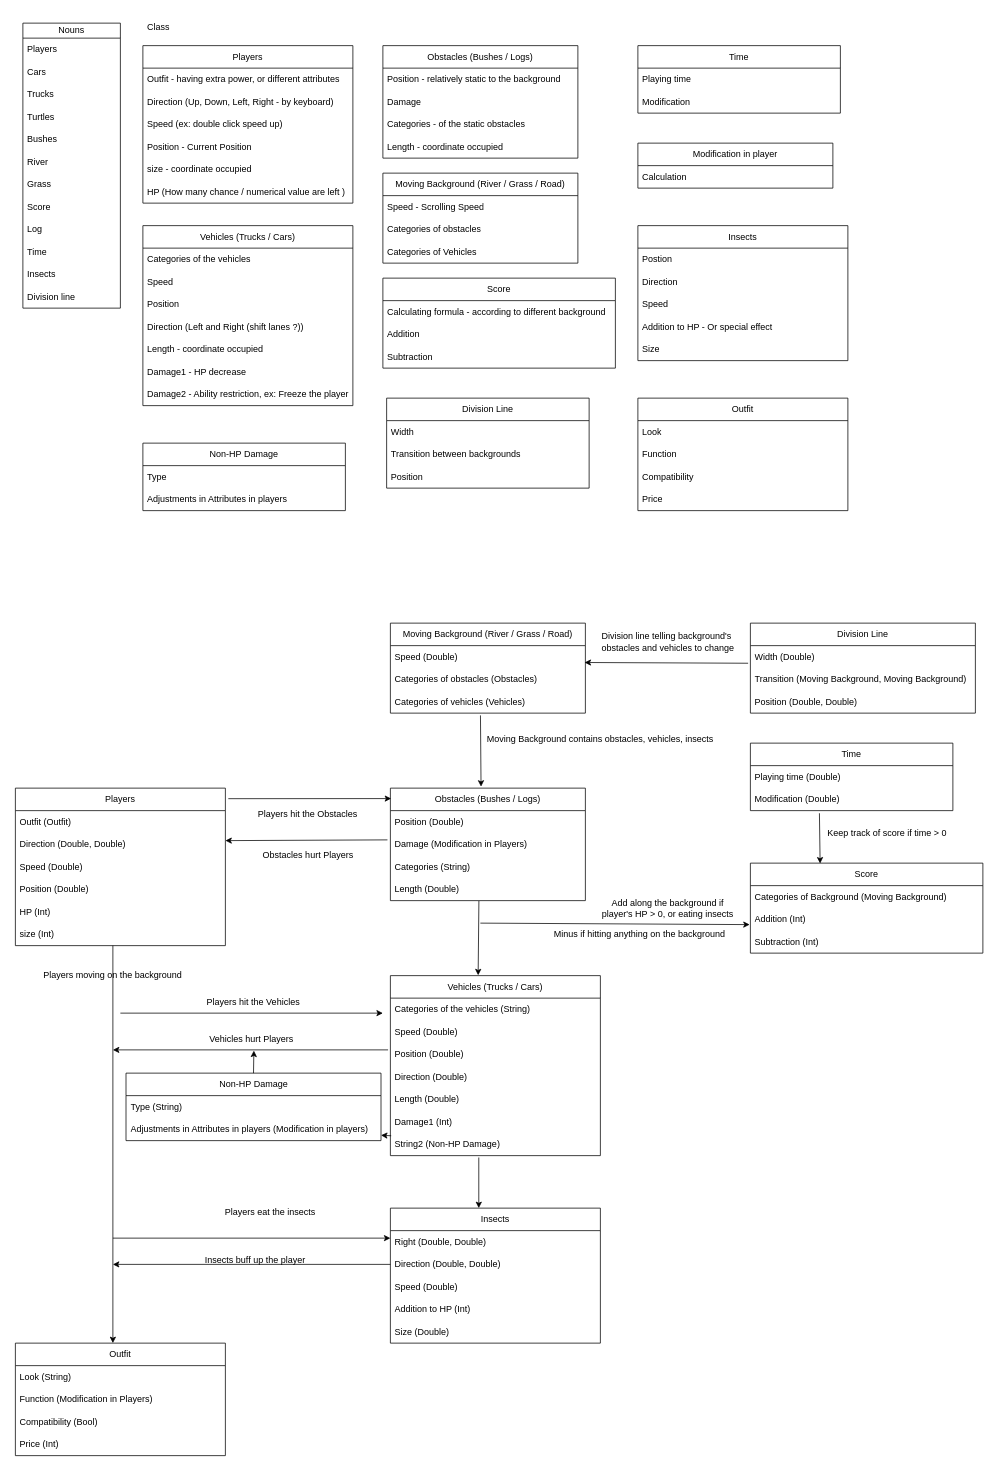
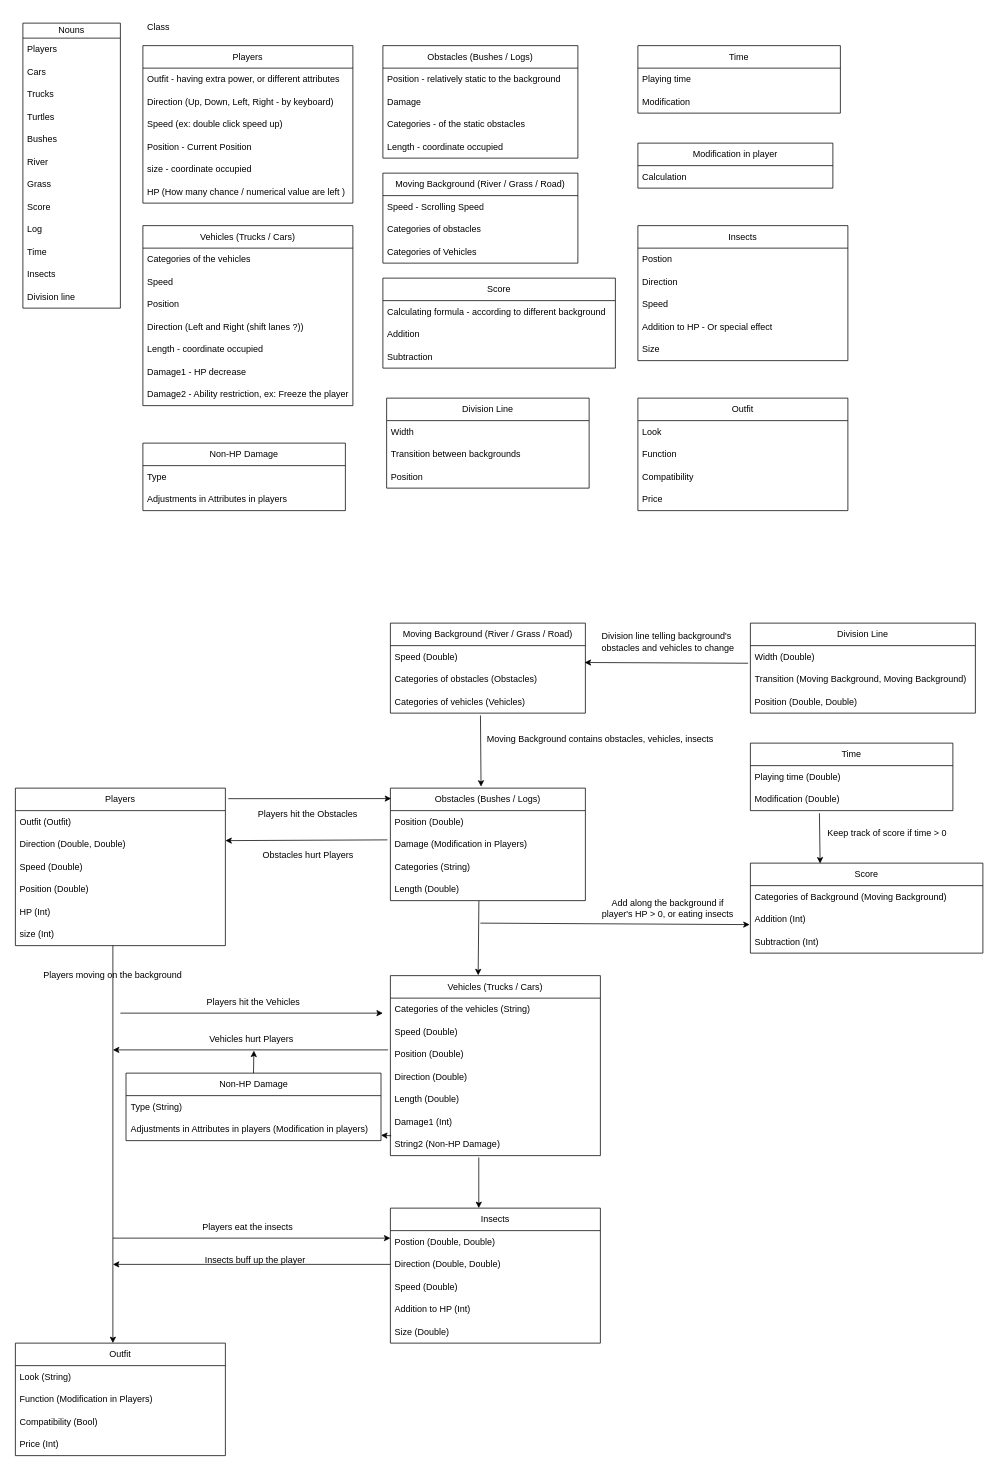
(640, 934) -> none
(270, 1212) -> (248, 1227)
(443, 1242) -> (448, 1242)
